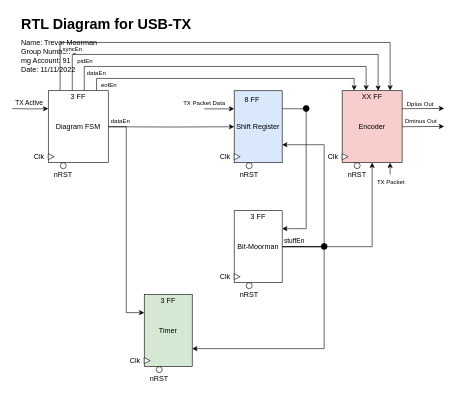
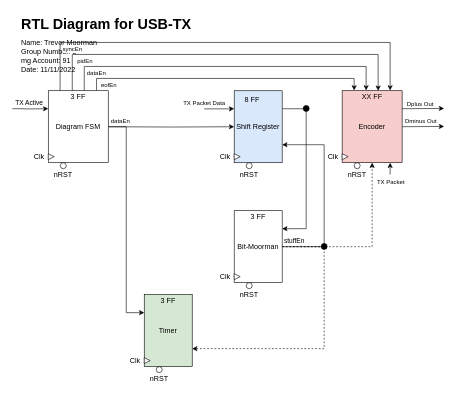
(372, 230) -> (372, 230)
(311, 349) -> (311, 349)
